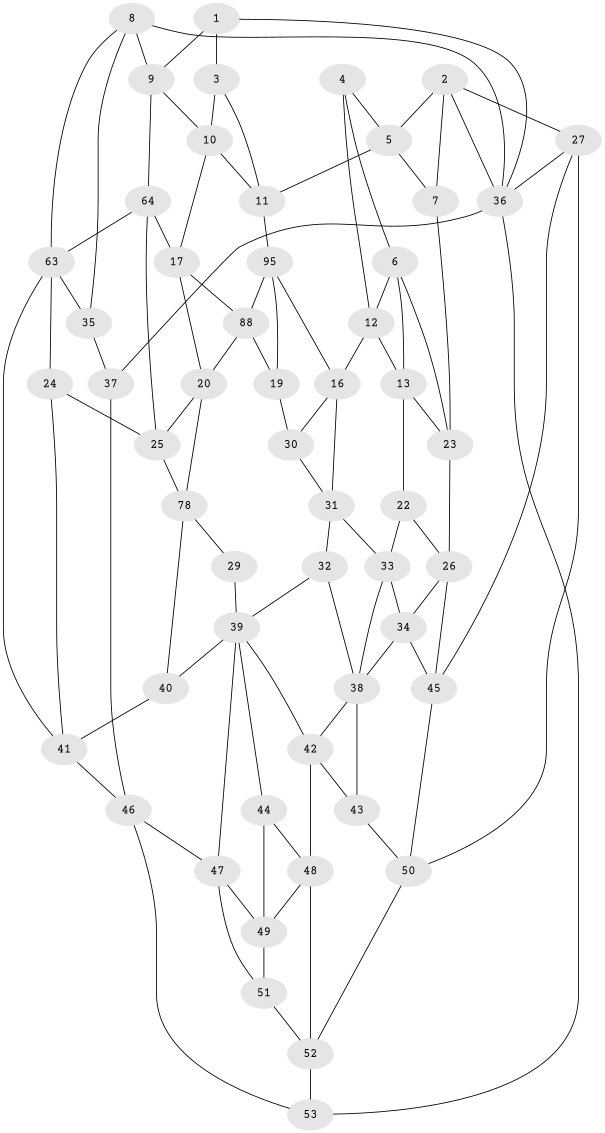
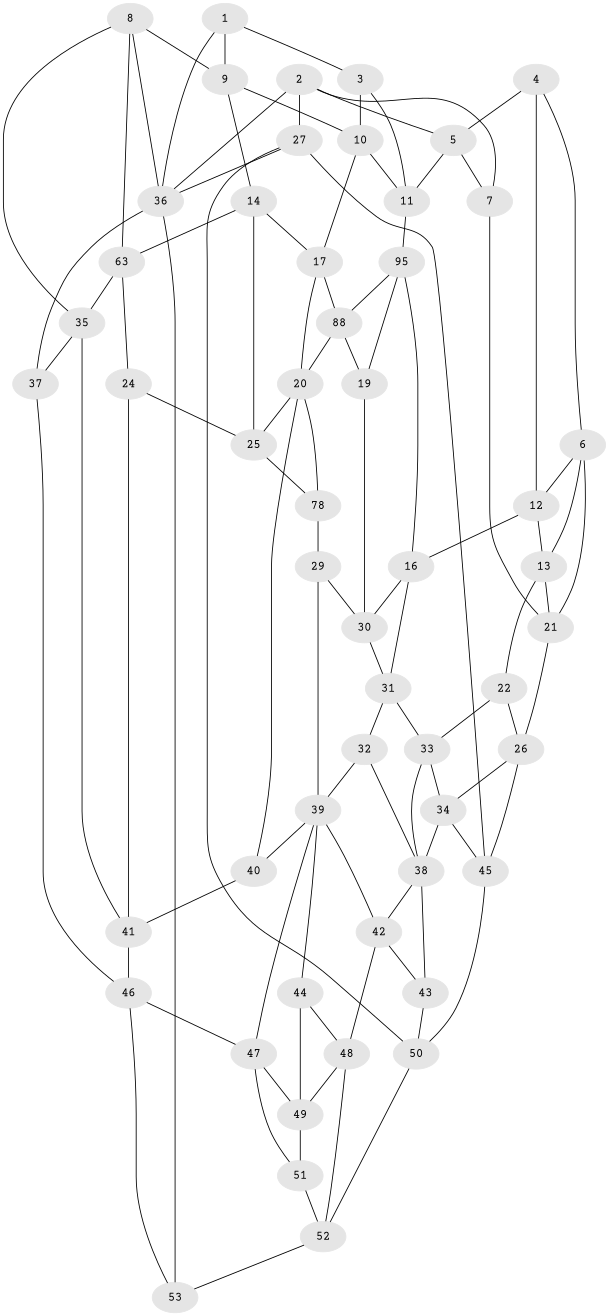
(148, 201) -> (254, 201)
(450, 445) -> (551, 628)
(3, 509) -> (82, 632)
(175, 597) -> (272, 627)
none -> (341, 597)
